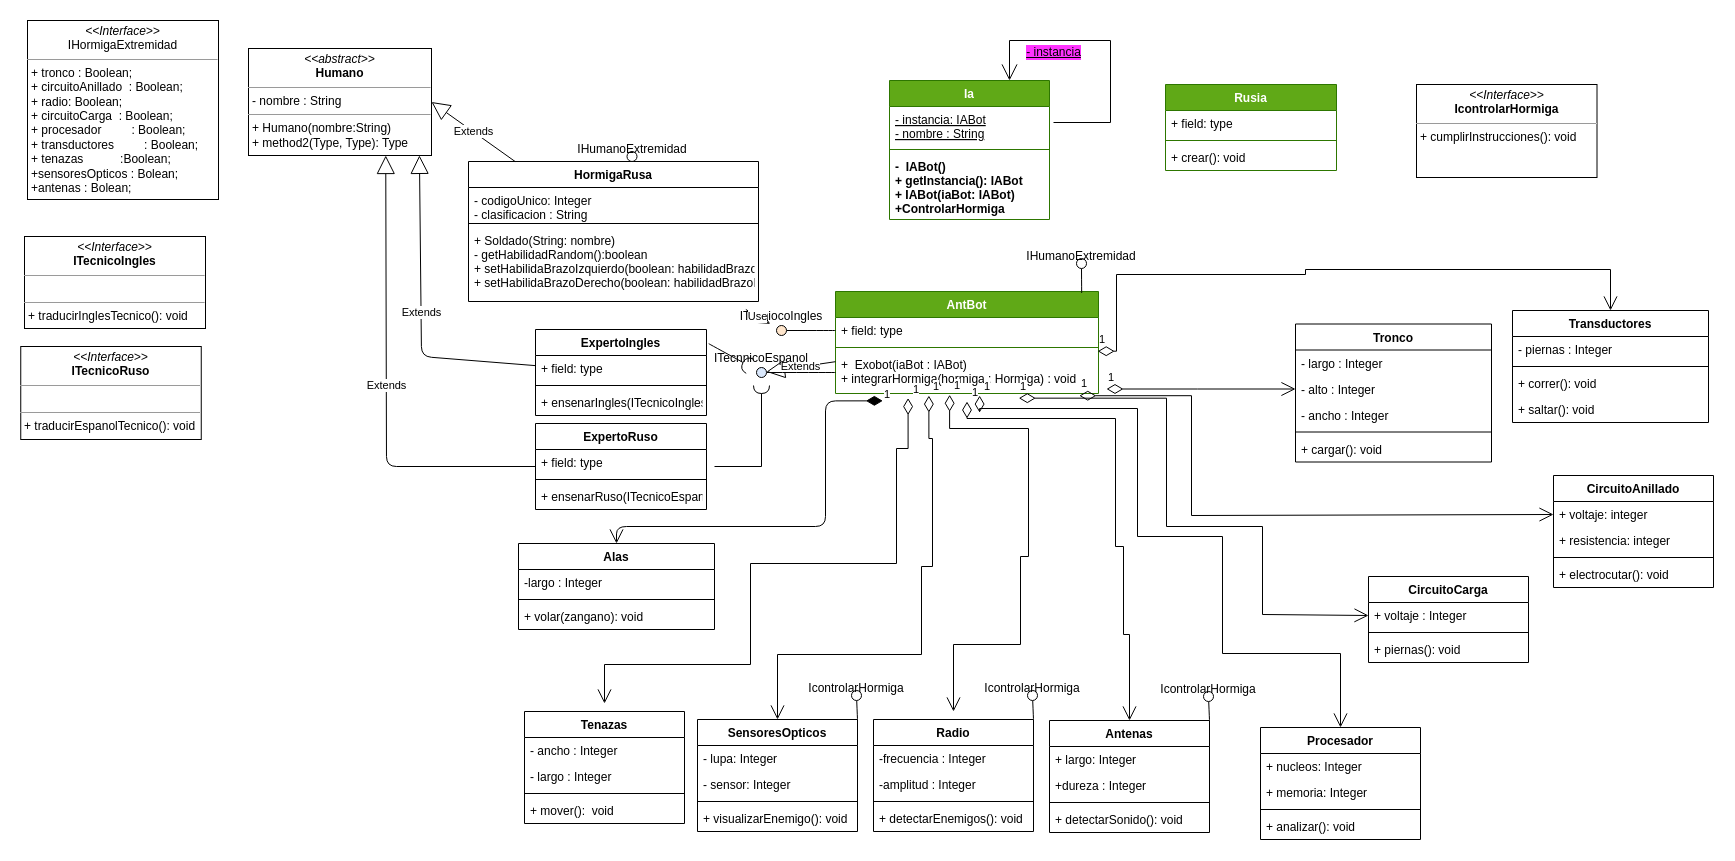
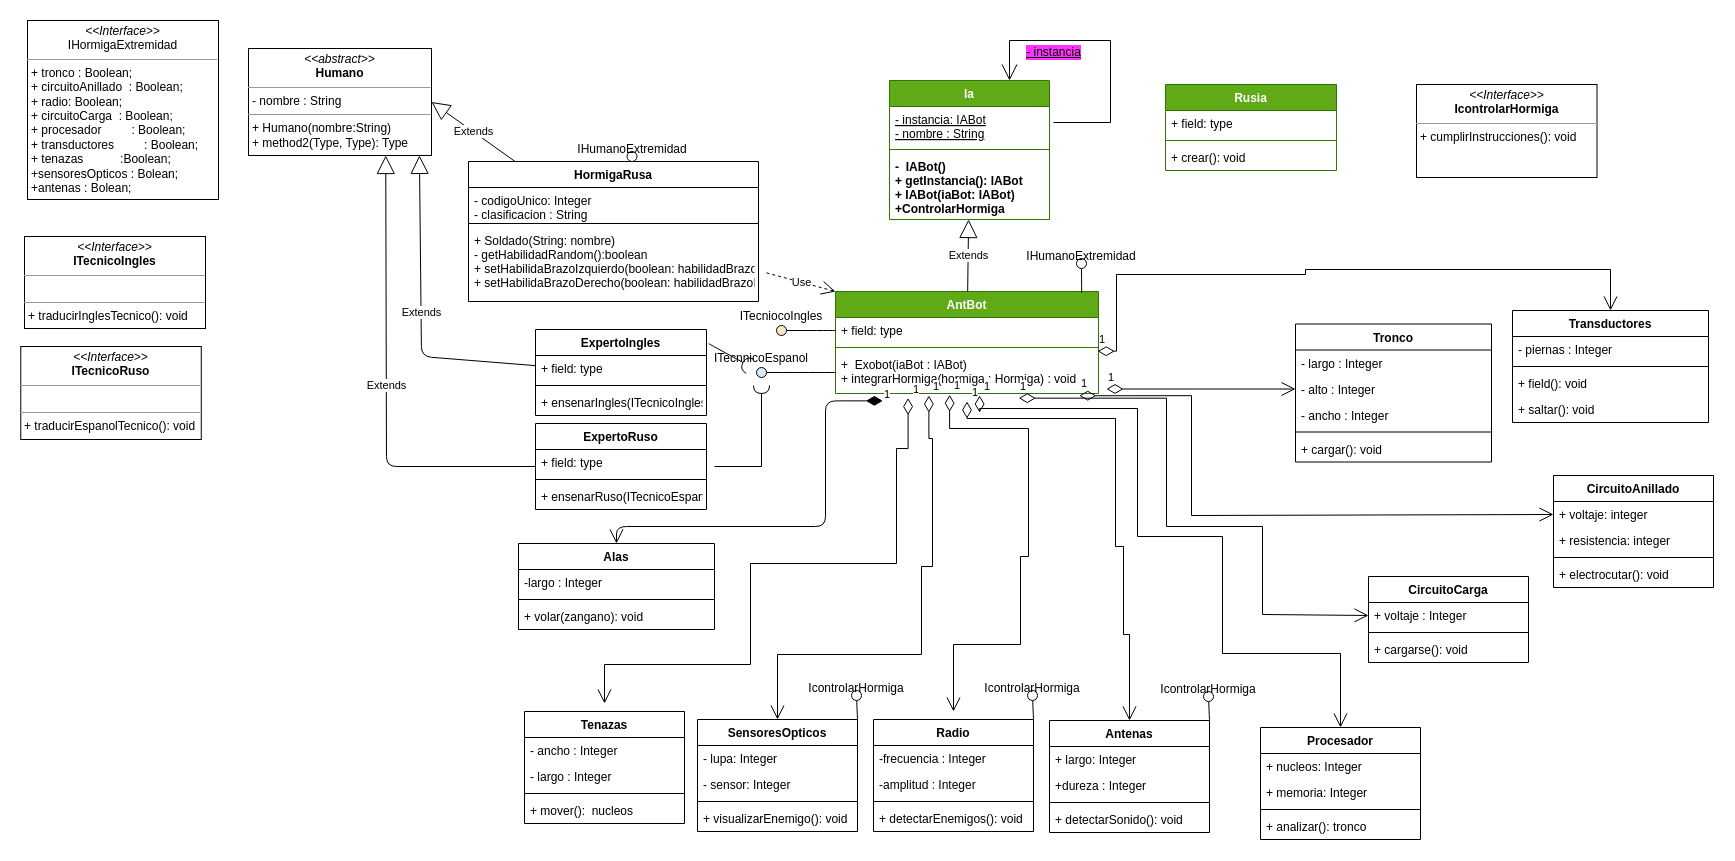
(757, 316) -> (799, 282)
(809, 366) -> (968, 265)
(1566, 384) -> (1559, 384)
(1423, 650) -> (1428, 650)
(578, 811) -> (588, 811)
(1317, 827) -> (1325, 827)
